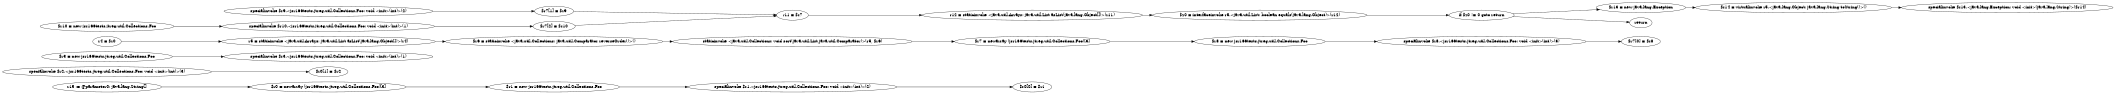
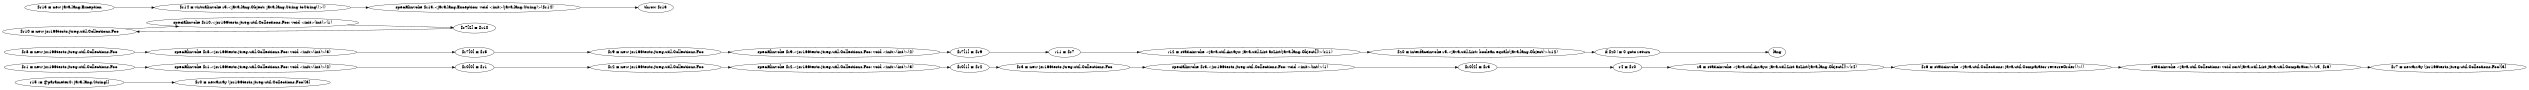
none -> (656, 8)
(1555, 12) -> none
(674, 21) -> (296, 31)
(1641, 23) -> (1777, 52)
(1151, 42) -> none
none -> (656, 52)
none -> (656, 67)
none -> (993, 67)
none -> (1478, 67)
(446, 87) -> none
